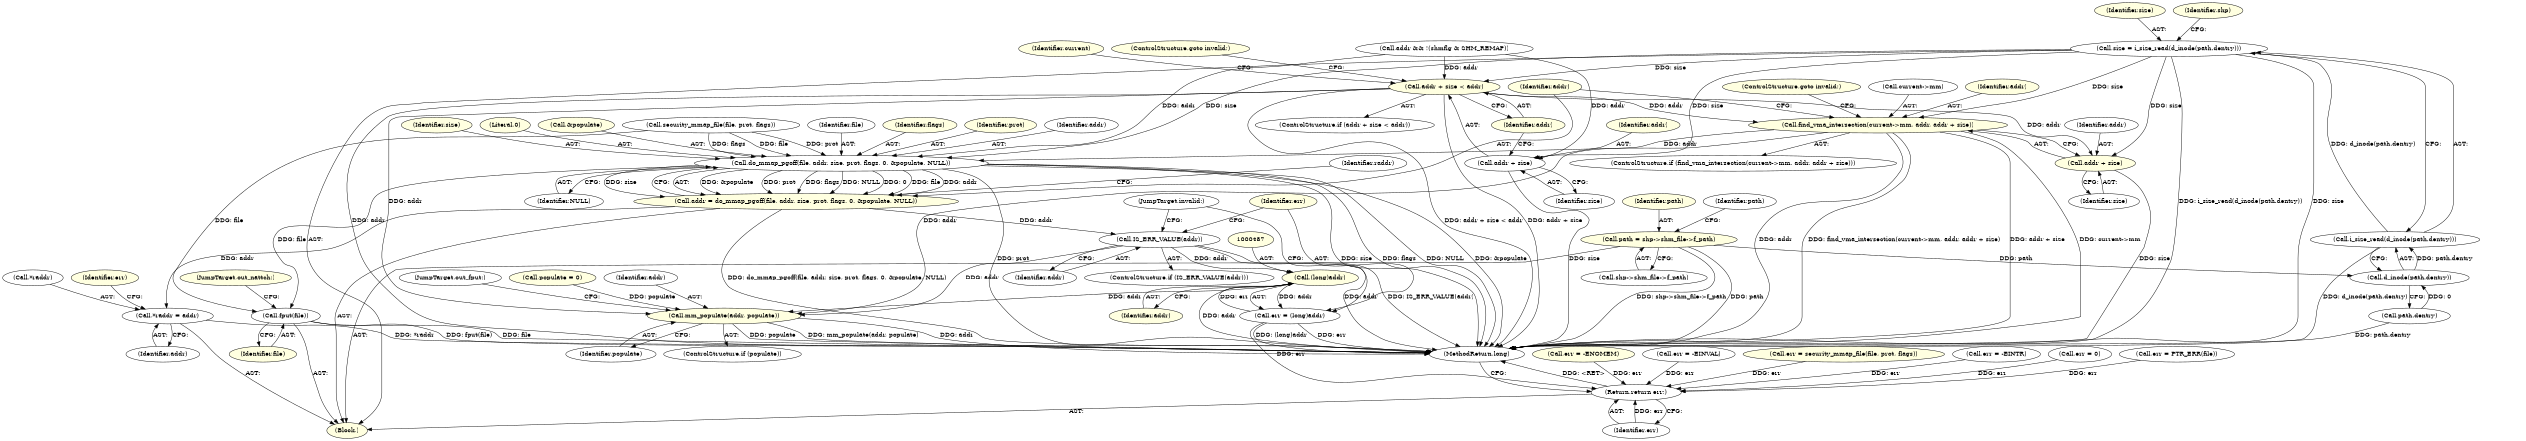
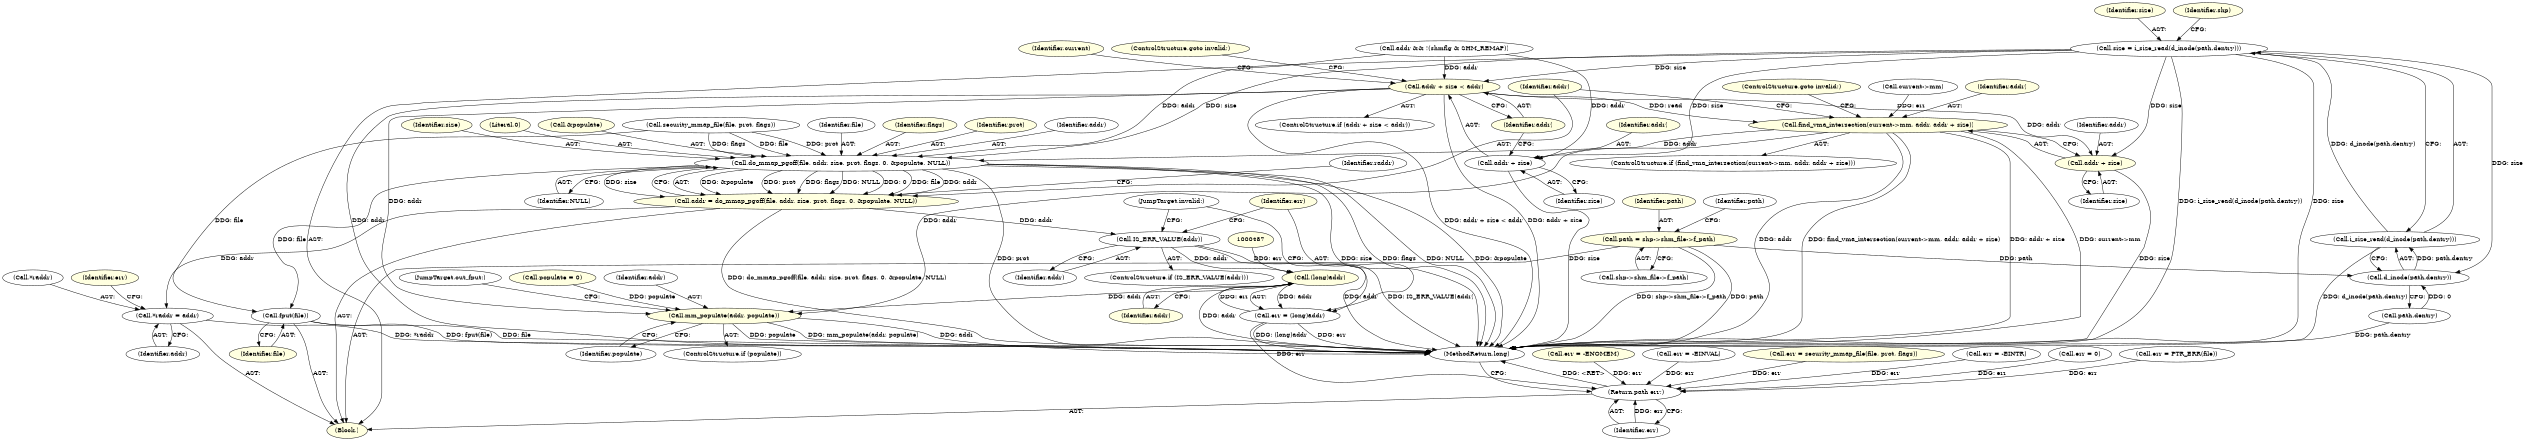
(2040, 96) -> (2480, 76)
(1666, 106) -> (1666, 106)
(1911, 106) -> (1911, 106)
(1268, 259) -> (1268, 259)
(959, 274) -> none
(236, 278) -> none
(651, 335) -> (651, 335)
(1636, 392) -> (1636, 392)
